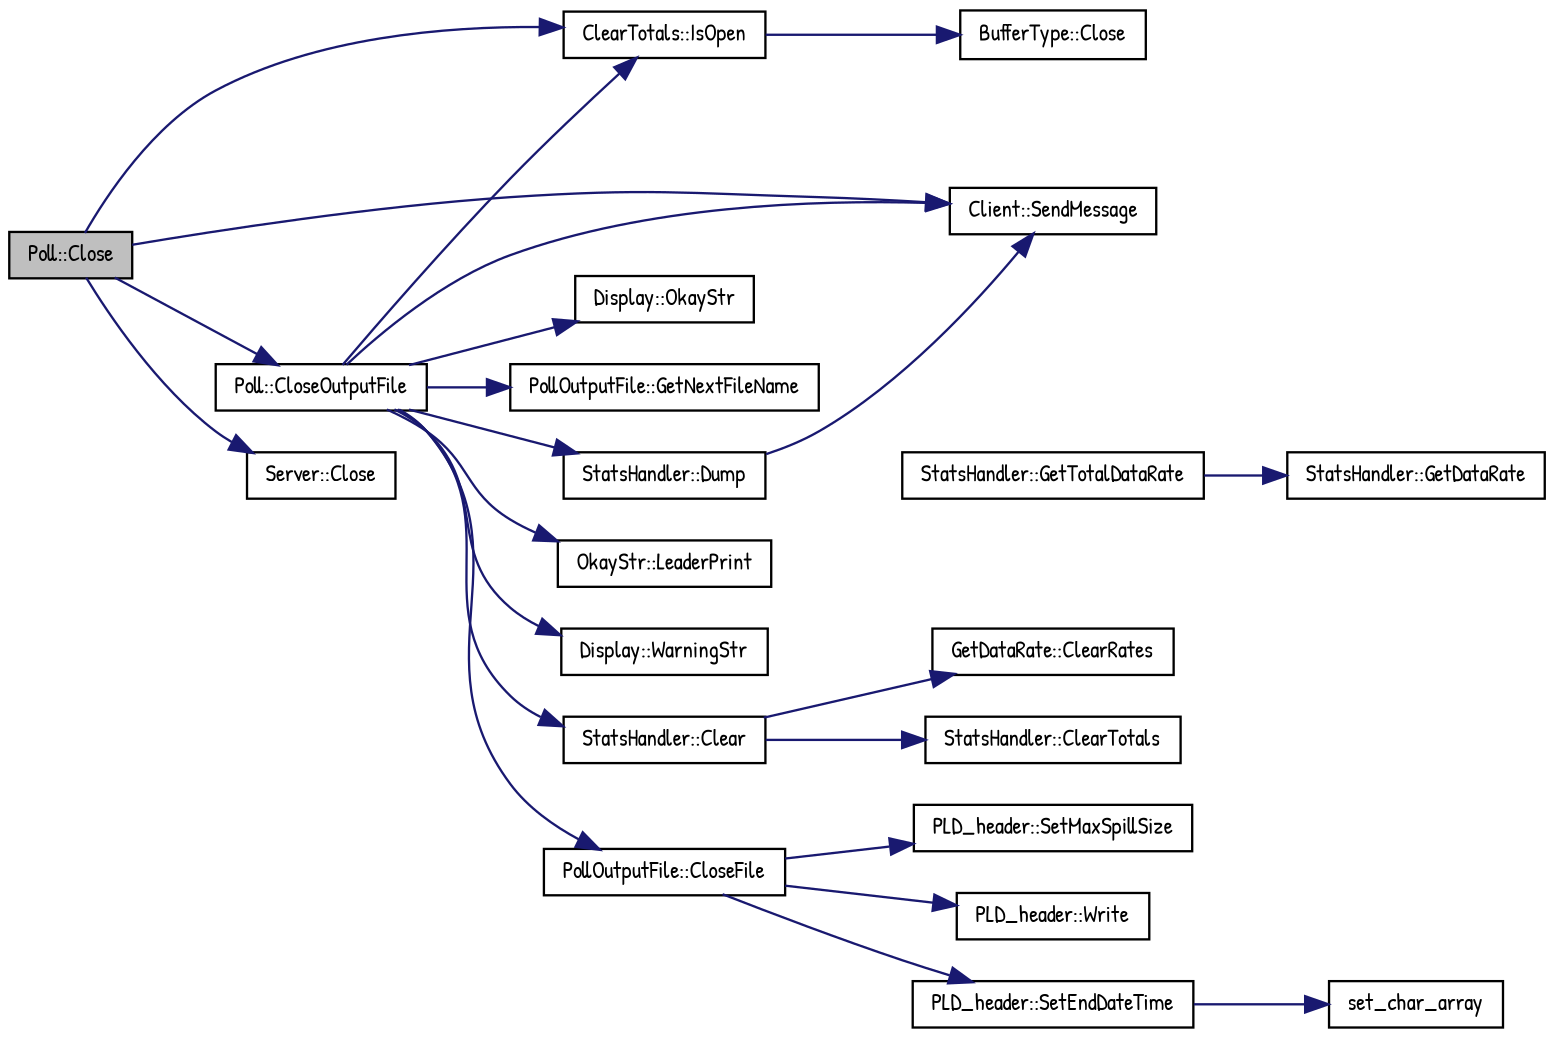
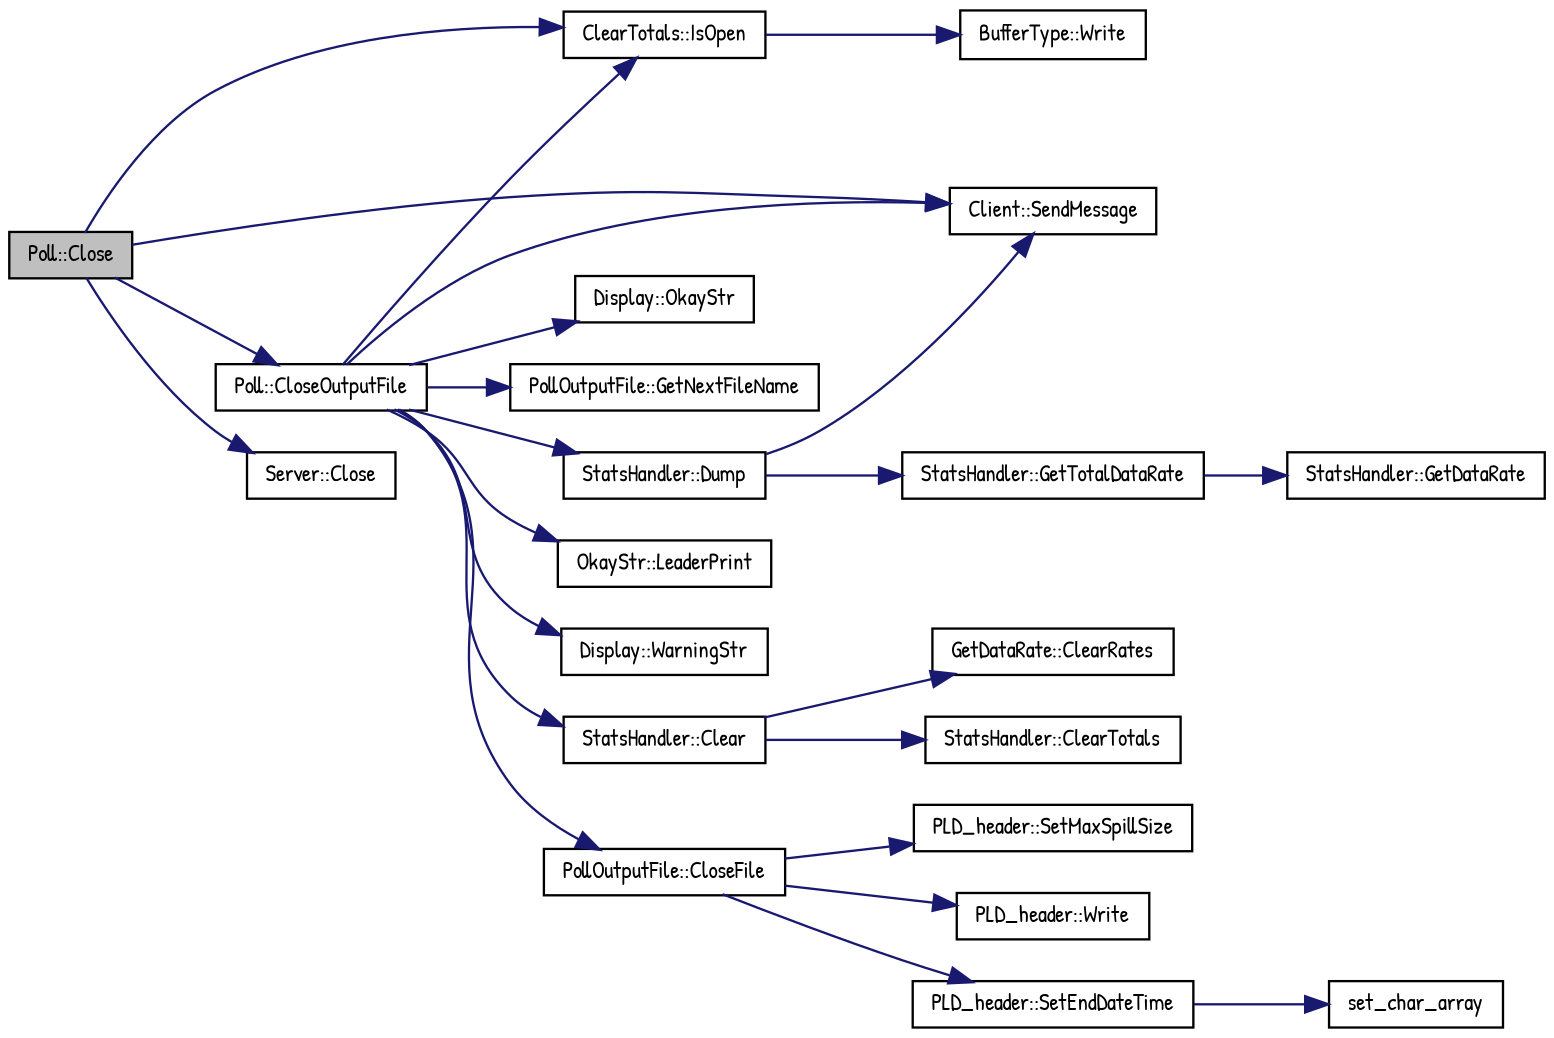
(1053, 35) -> (1053, 35)
none -> (822, 475)
